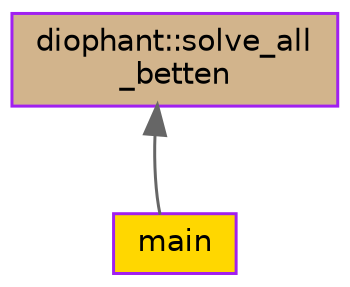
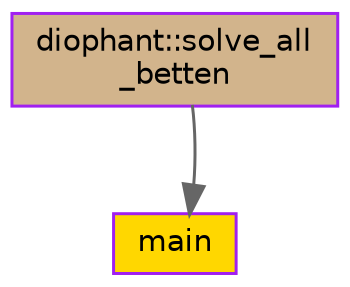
(155, 175) -> (195, 145)
